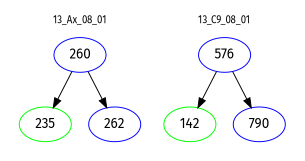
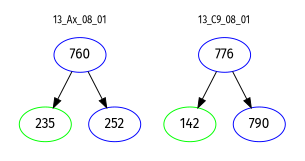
(80, 55) -> (80, 55)
(225, 55) -> (225, 55)
(115, 124) -> (115, 124)
